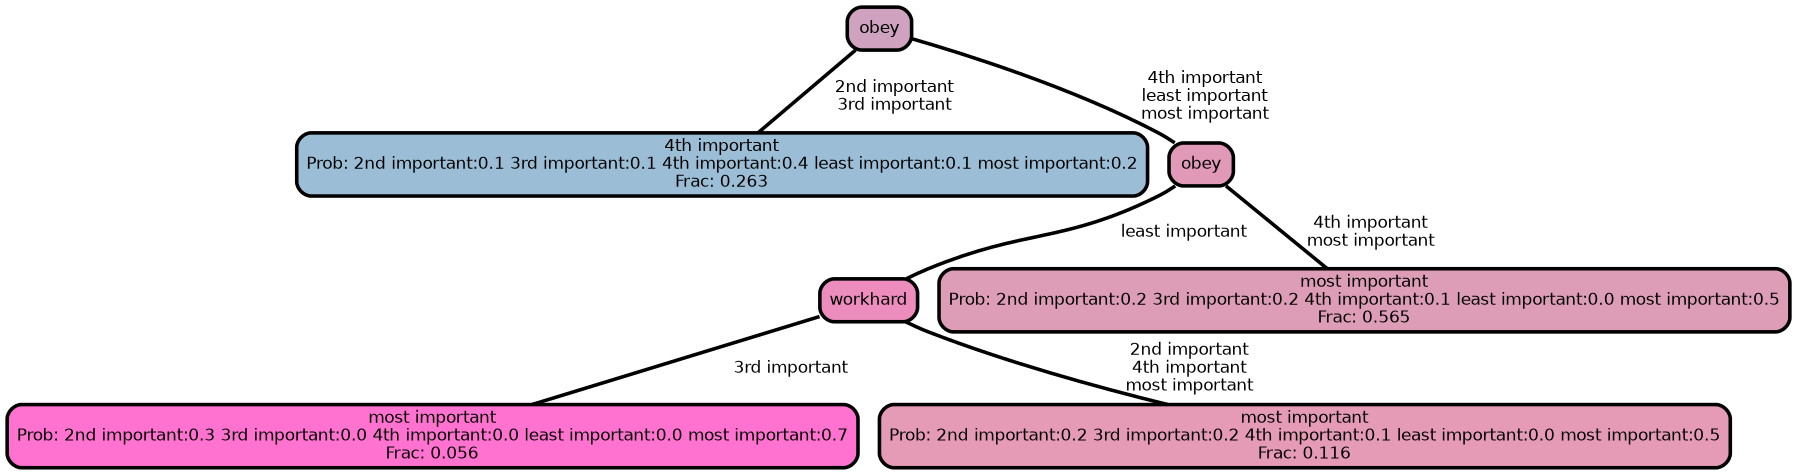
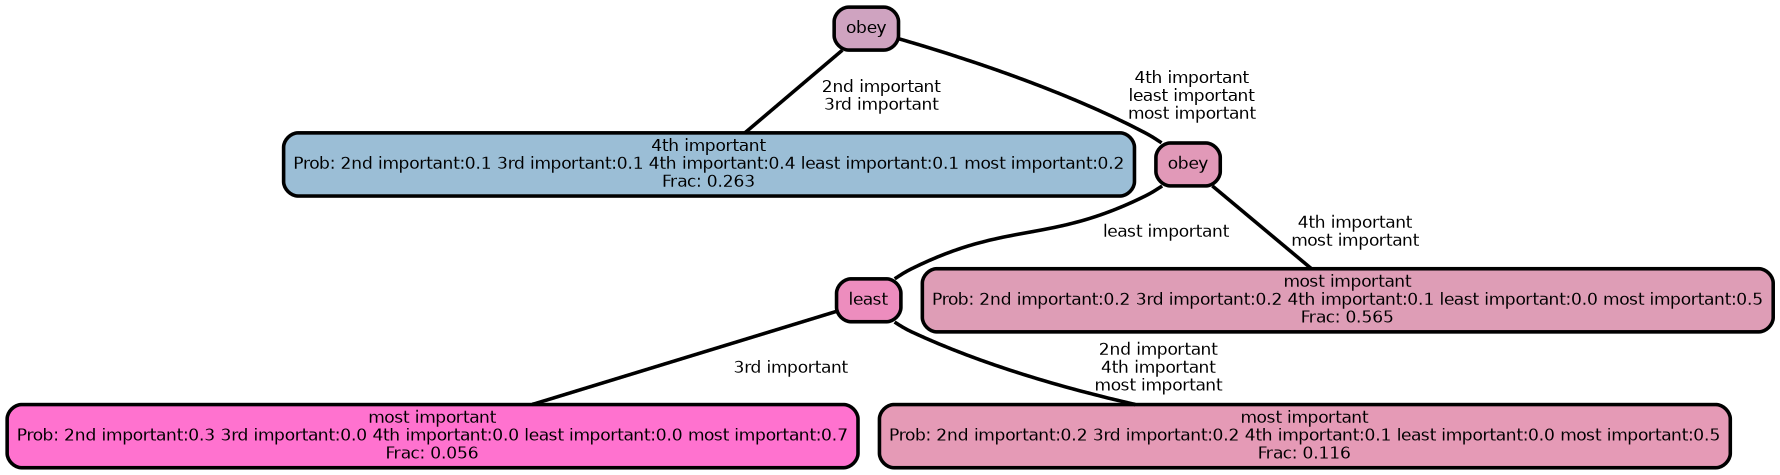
(869, 300) -> (869, 300)
